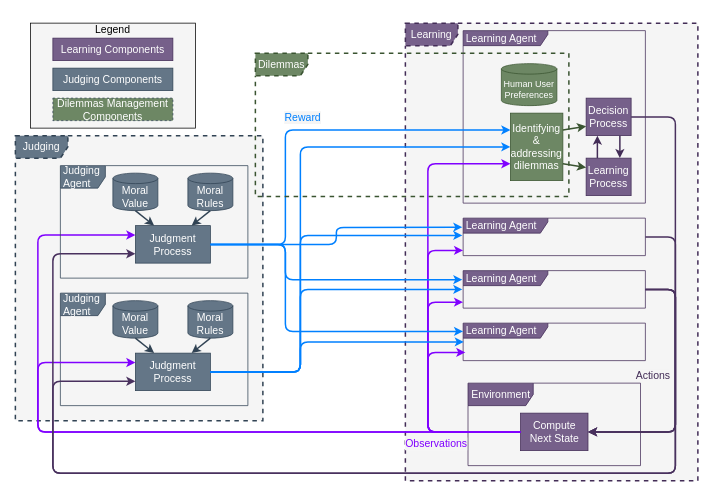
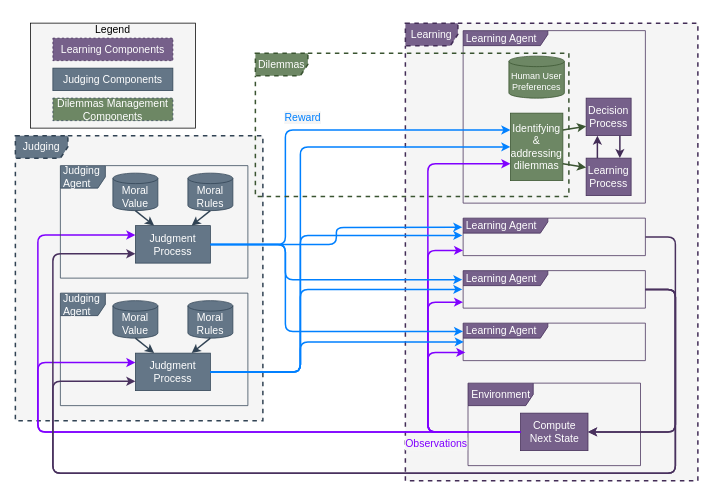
(113, 49) -> (113, 49)
(529, 84) -> (537, 77)
(675, 157) -> none
